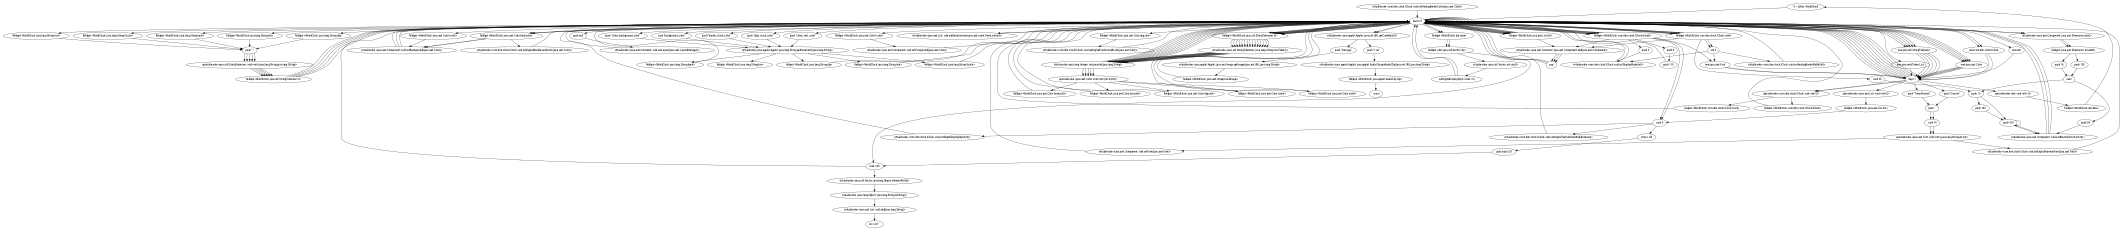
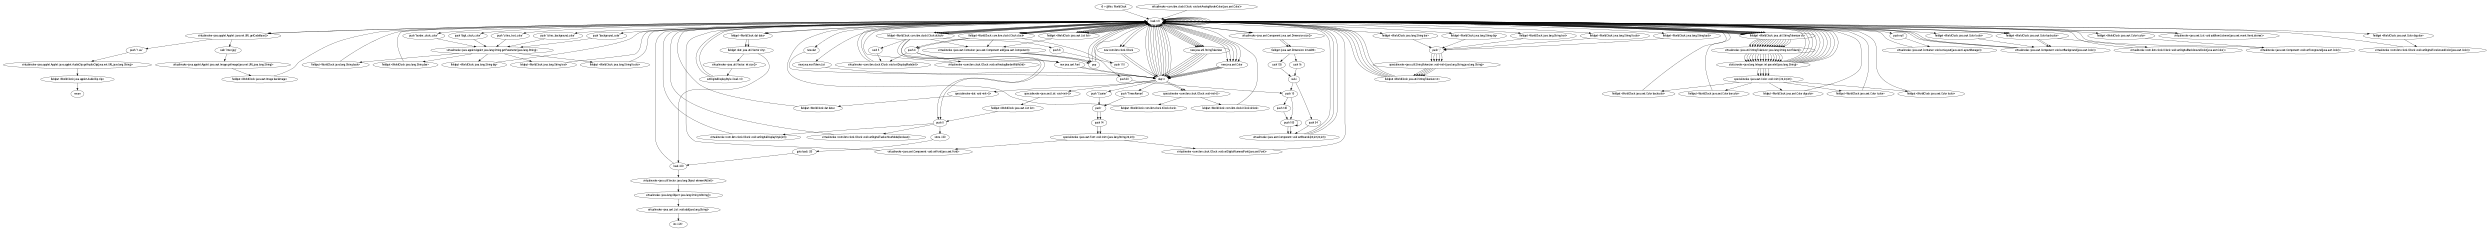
(2008, 14) -> (680, 37)
none -> (757, 24)
(1713, 50) -> (912, 50)
